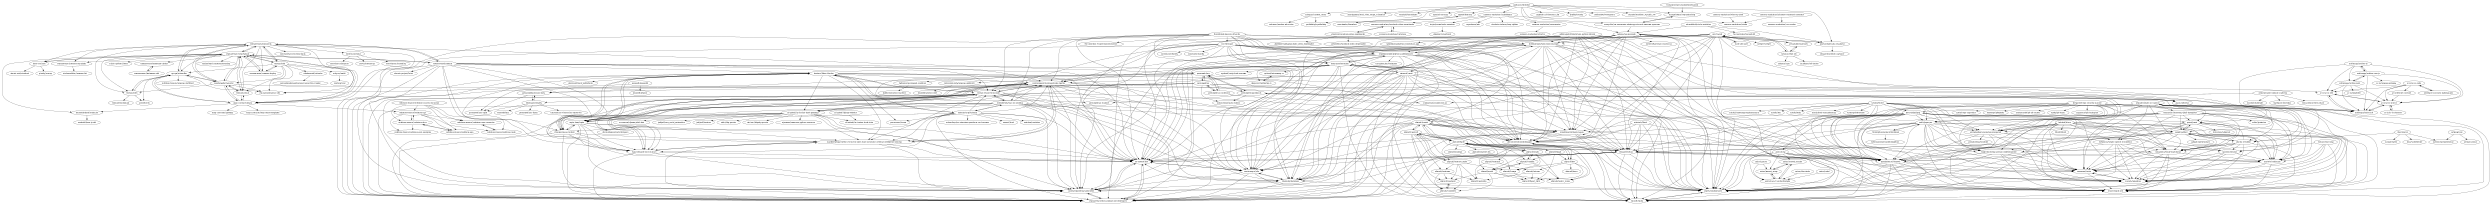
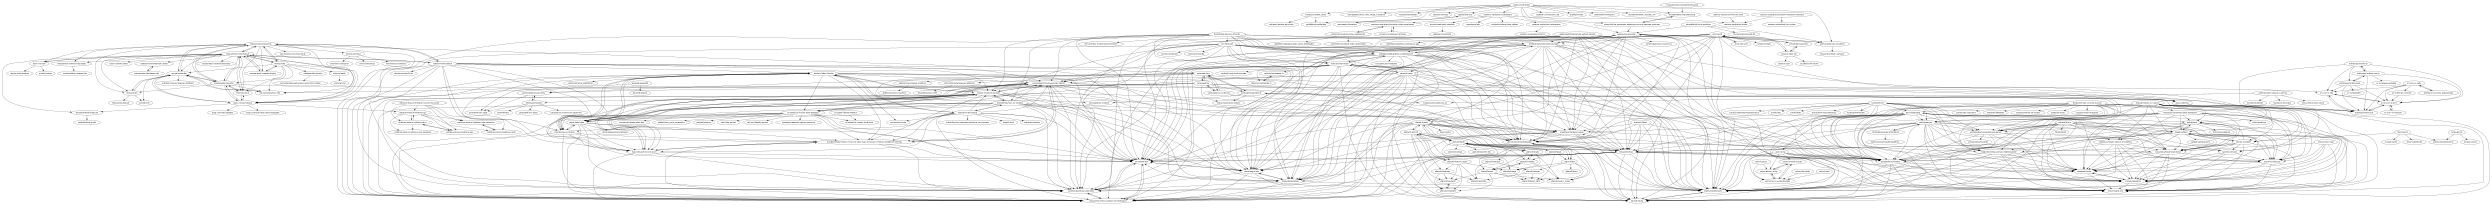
none -> (207, 84)
none -> (1445, 132)
none -> (2127, 185)
